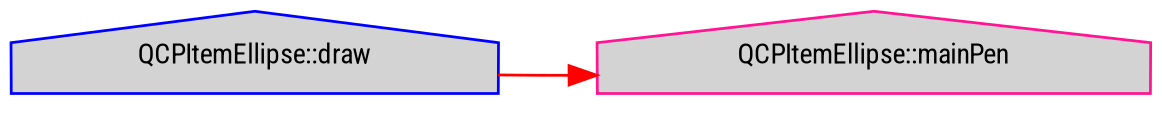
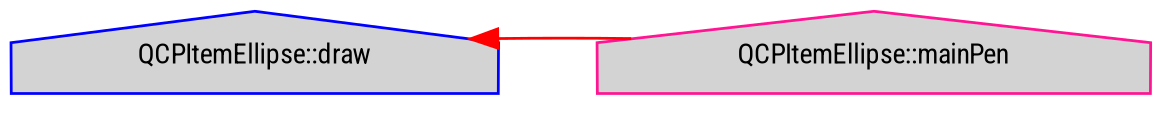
(533, 75) -> (565, 38)
